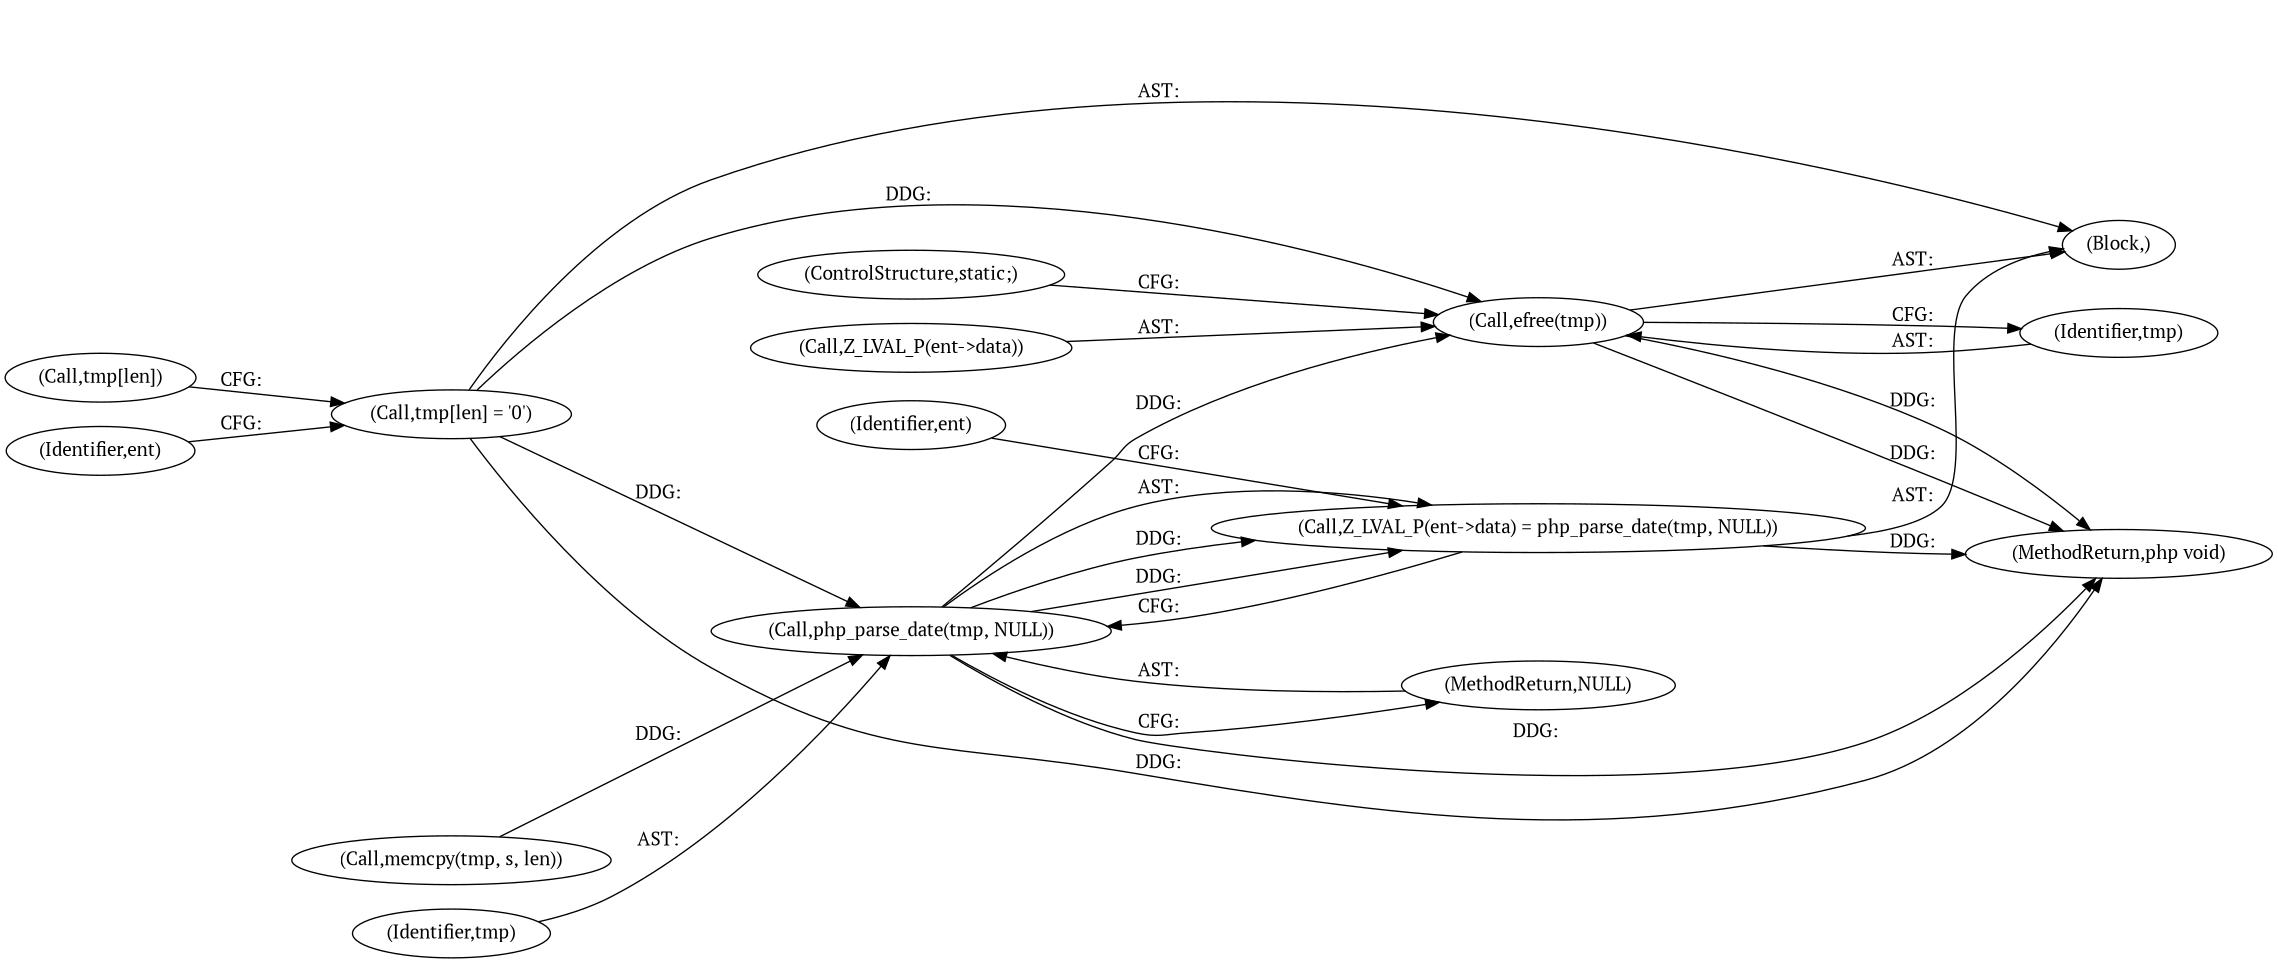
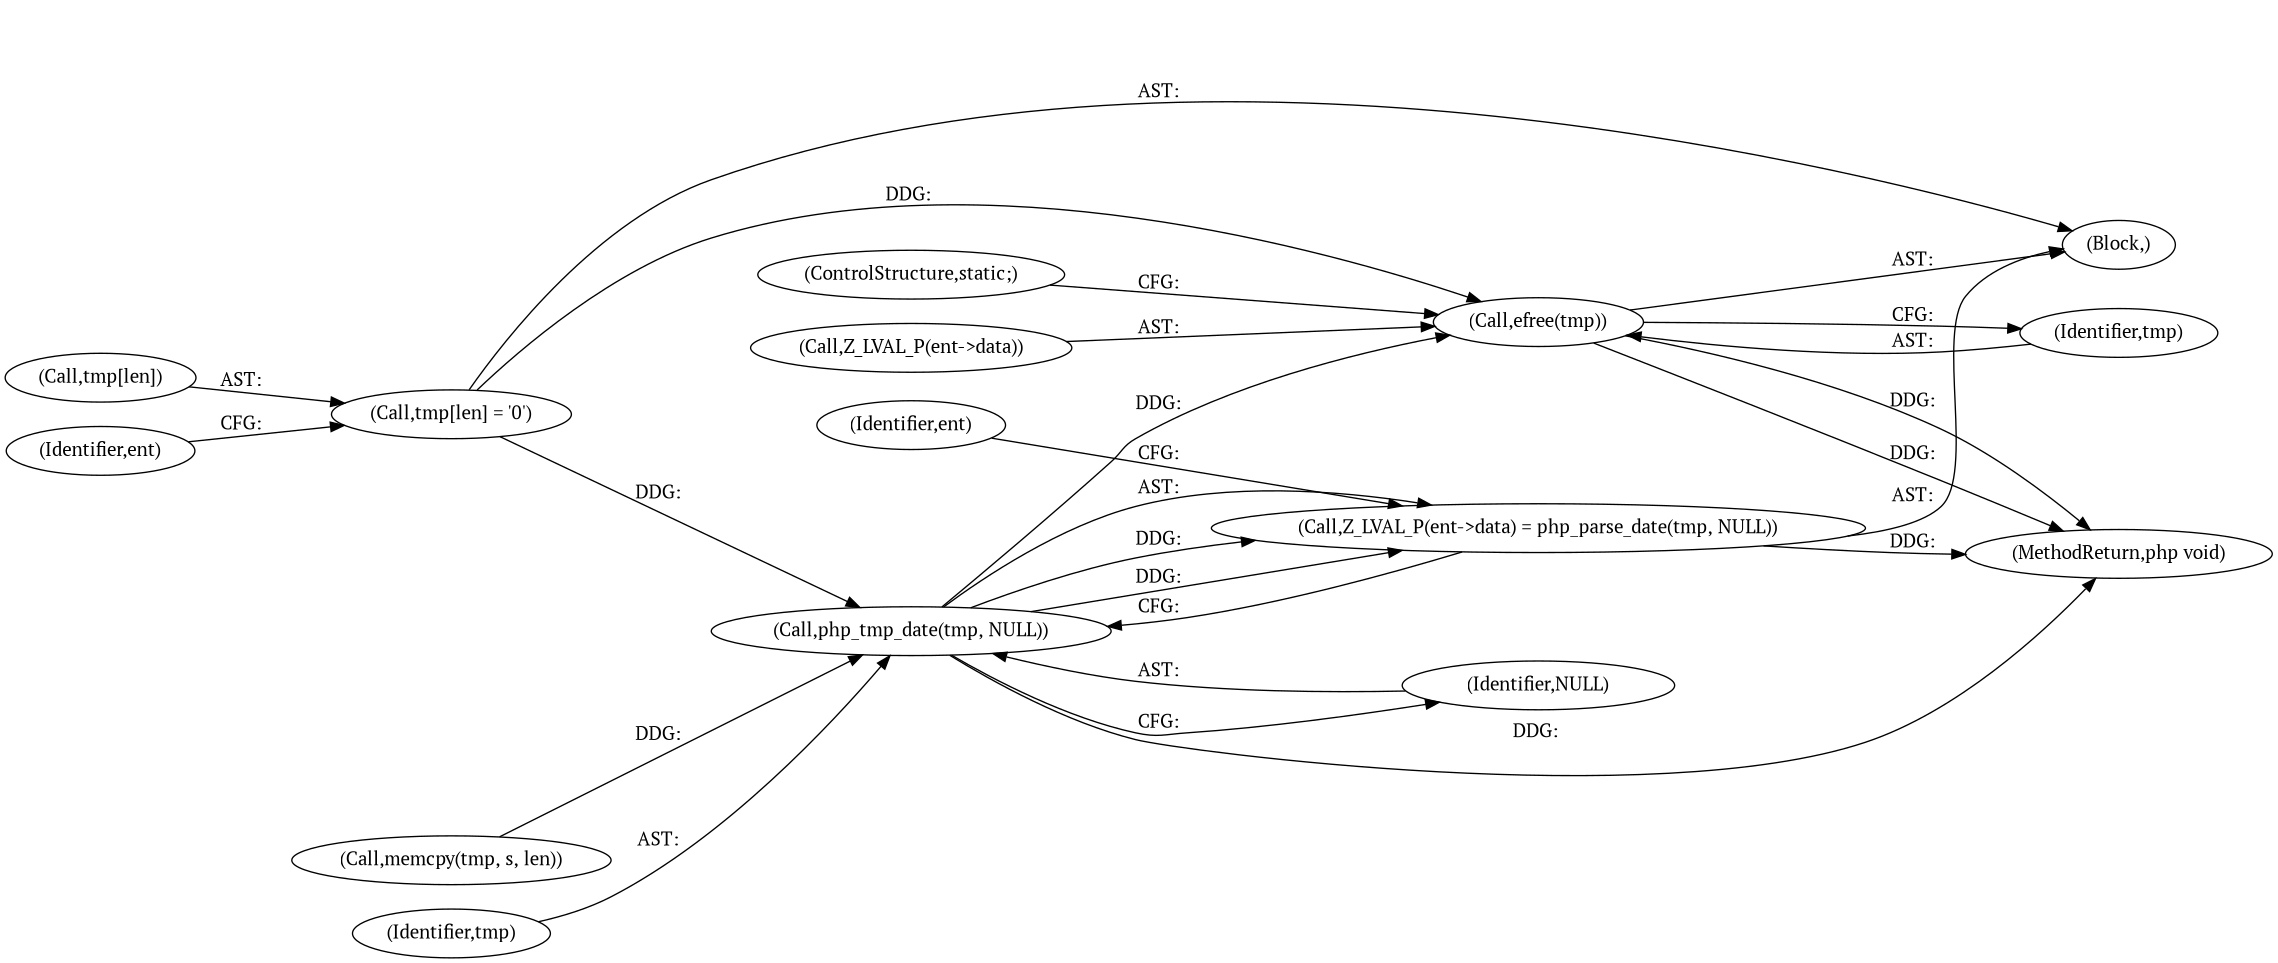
(244, 381) -> (244, 381)
(911, 631) -> (911, 631)
(1538, 685) -> (1538, 685)
(1266, 794) -> none
